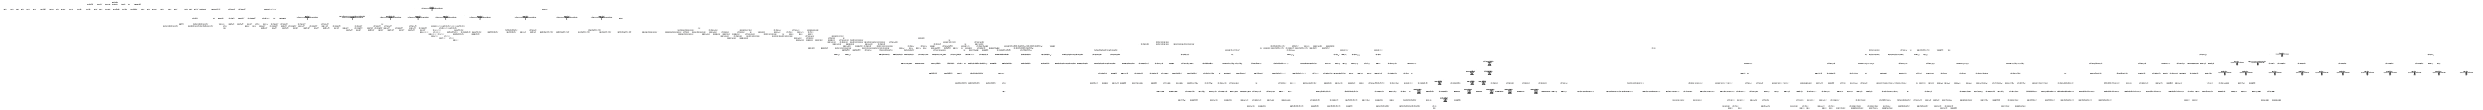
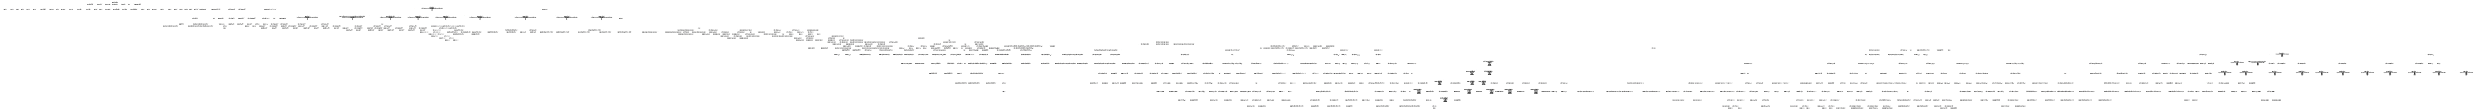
none -> (181, 9)
none -> (819, 34)
none -> (447, 40)
none -> (865, 55)
